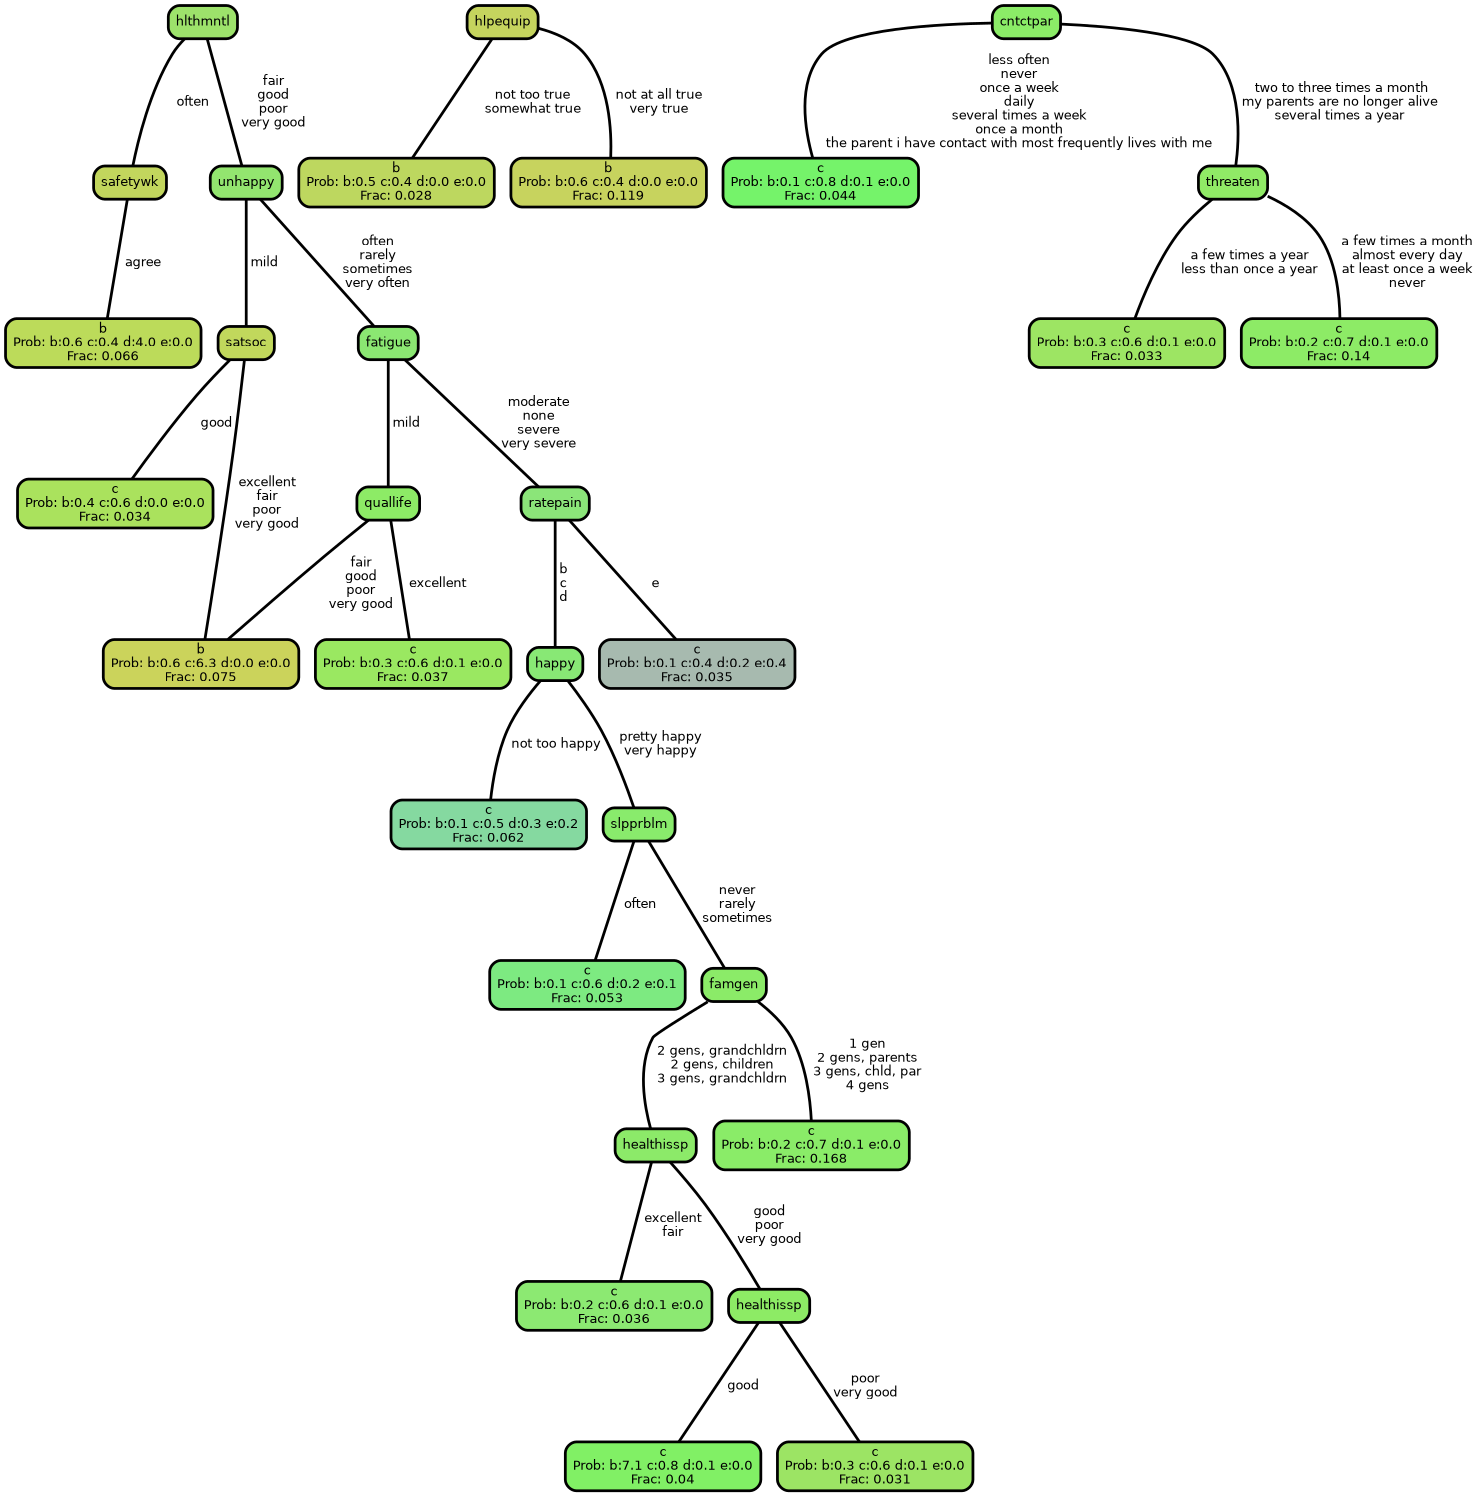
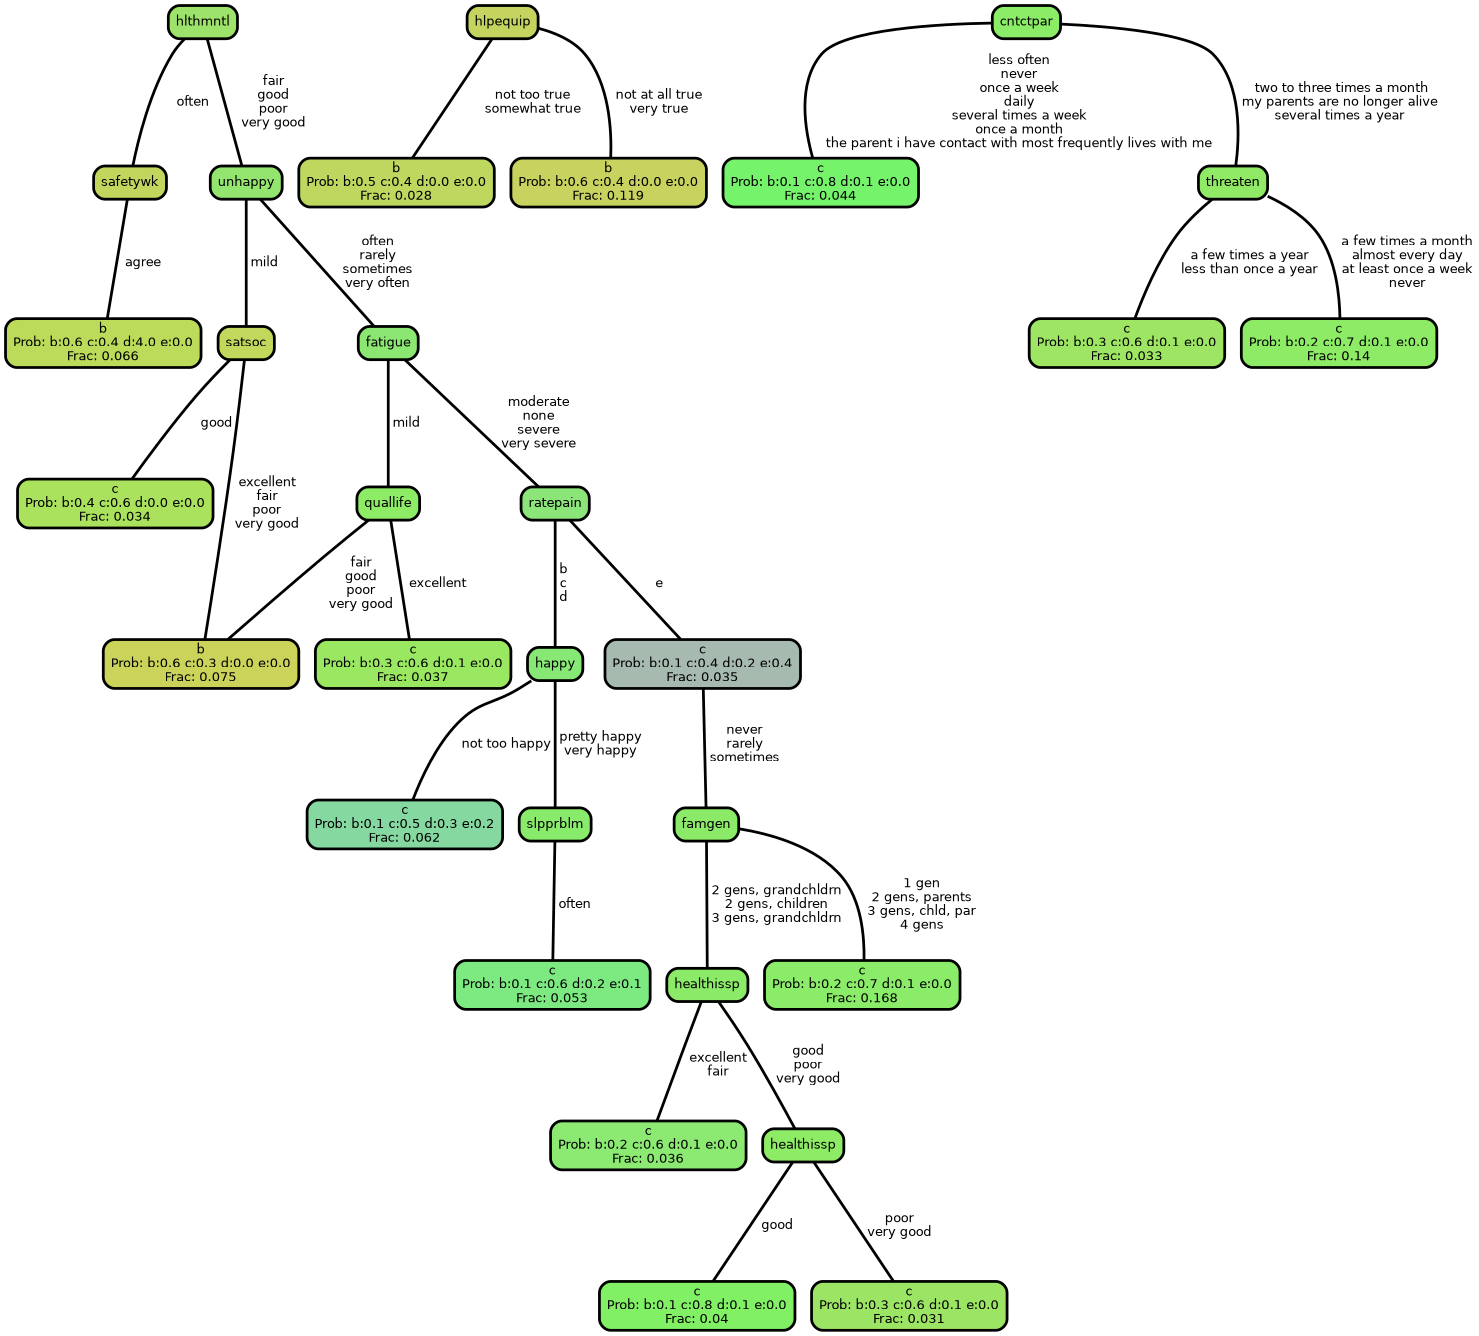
(201, 664) -> (201, 664)
(687, 905) -> (705, 748)
(663, 1466) -> (697, 1306)
